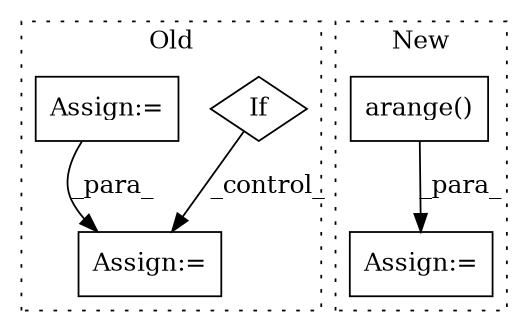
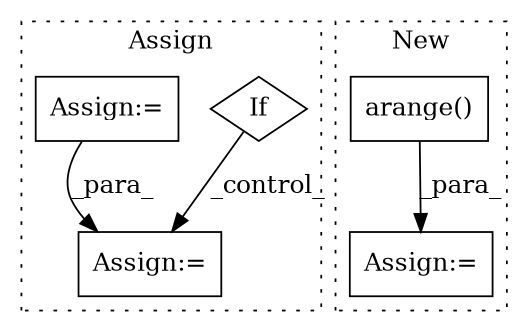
(171, 42) -> (171, 42)
